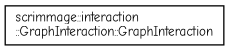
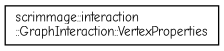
(115, 25) -> (112, 25)
